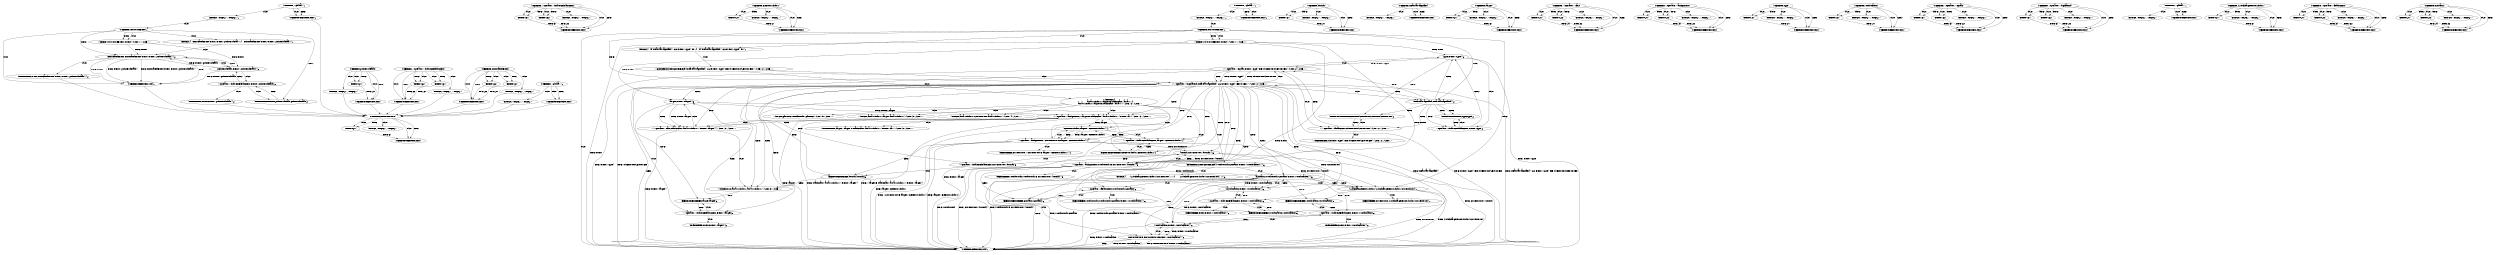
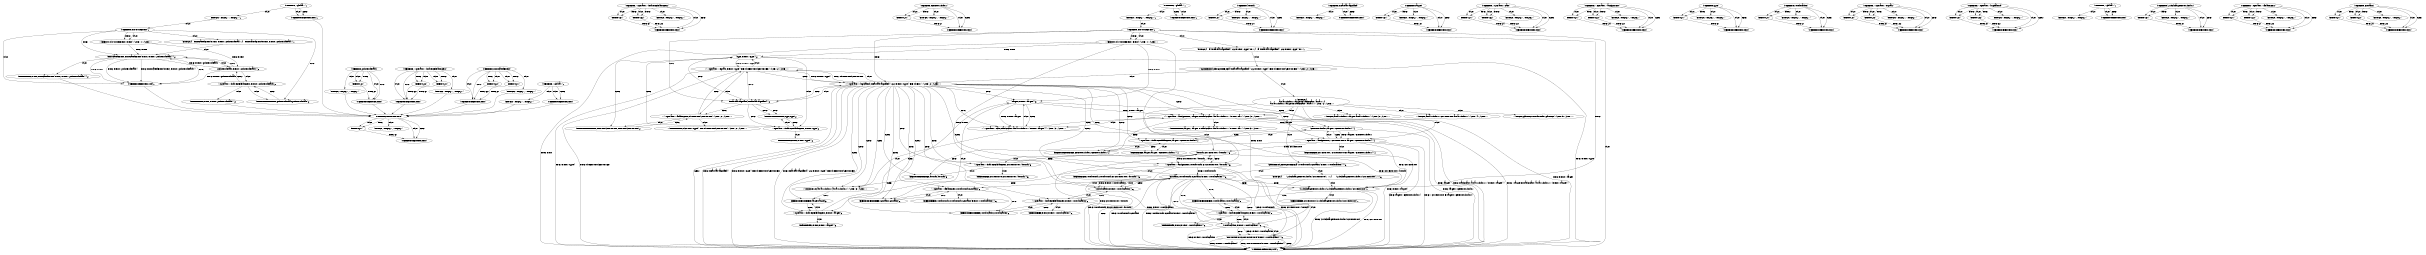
(1405, 110) -> none
none -> (795, 141)
none -> (1154, 153)
none -> (1002, 177)
